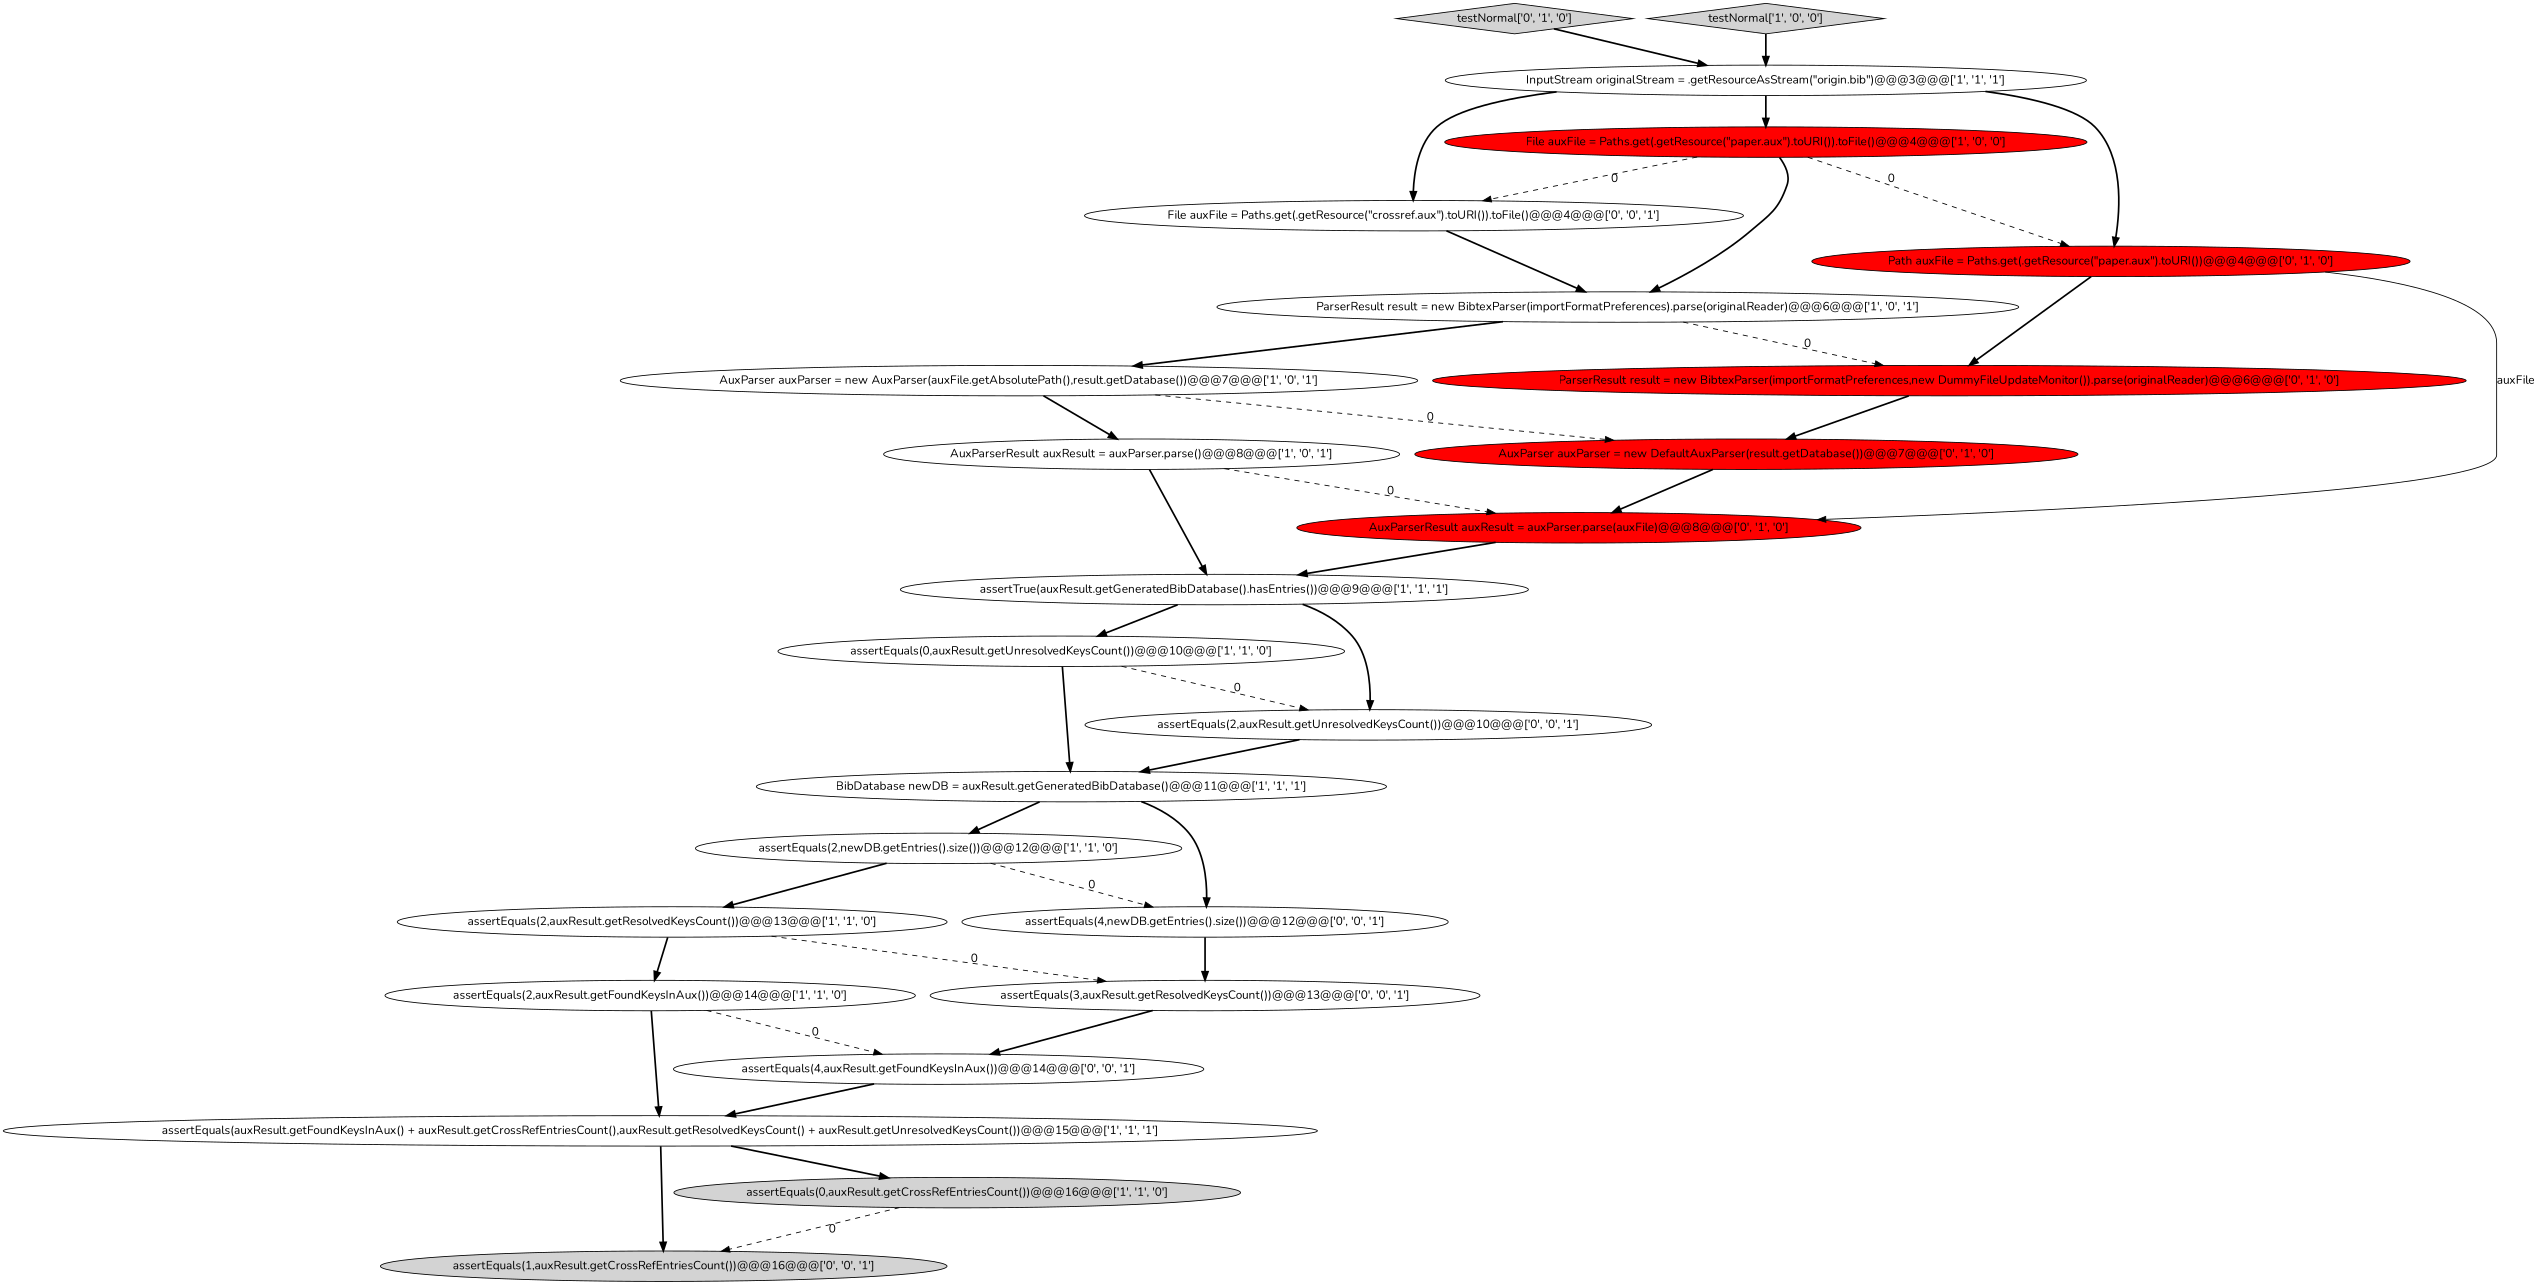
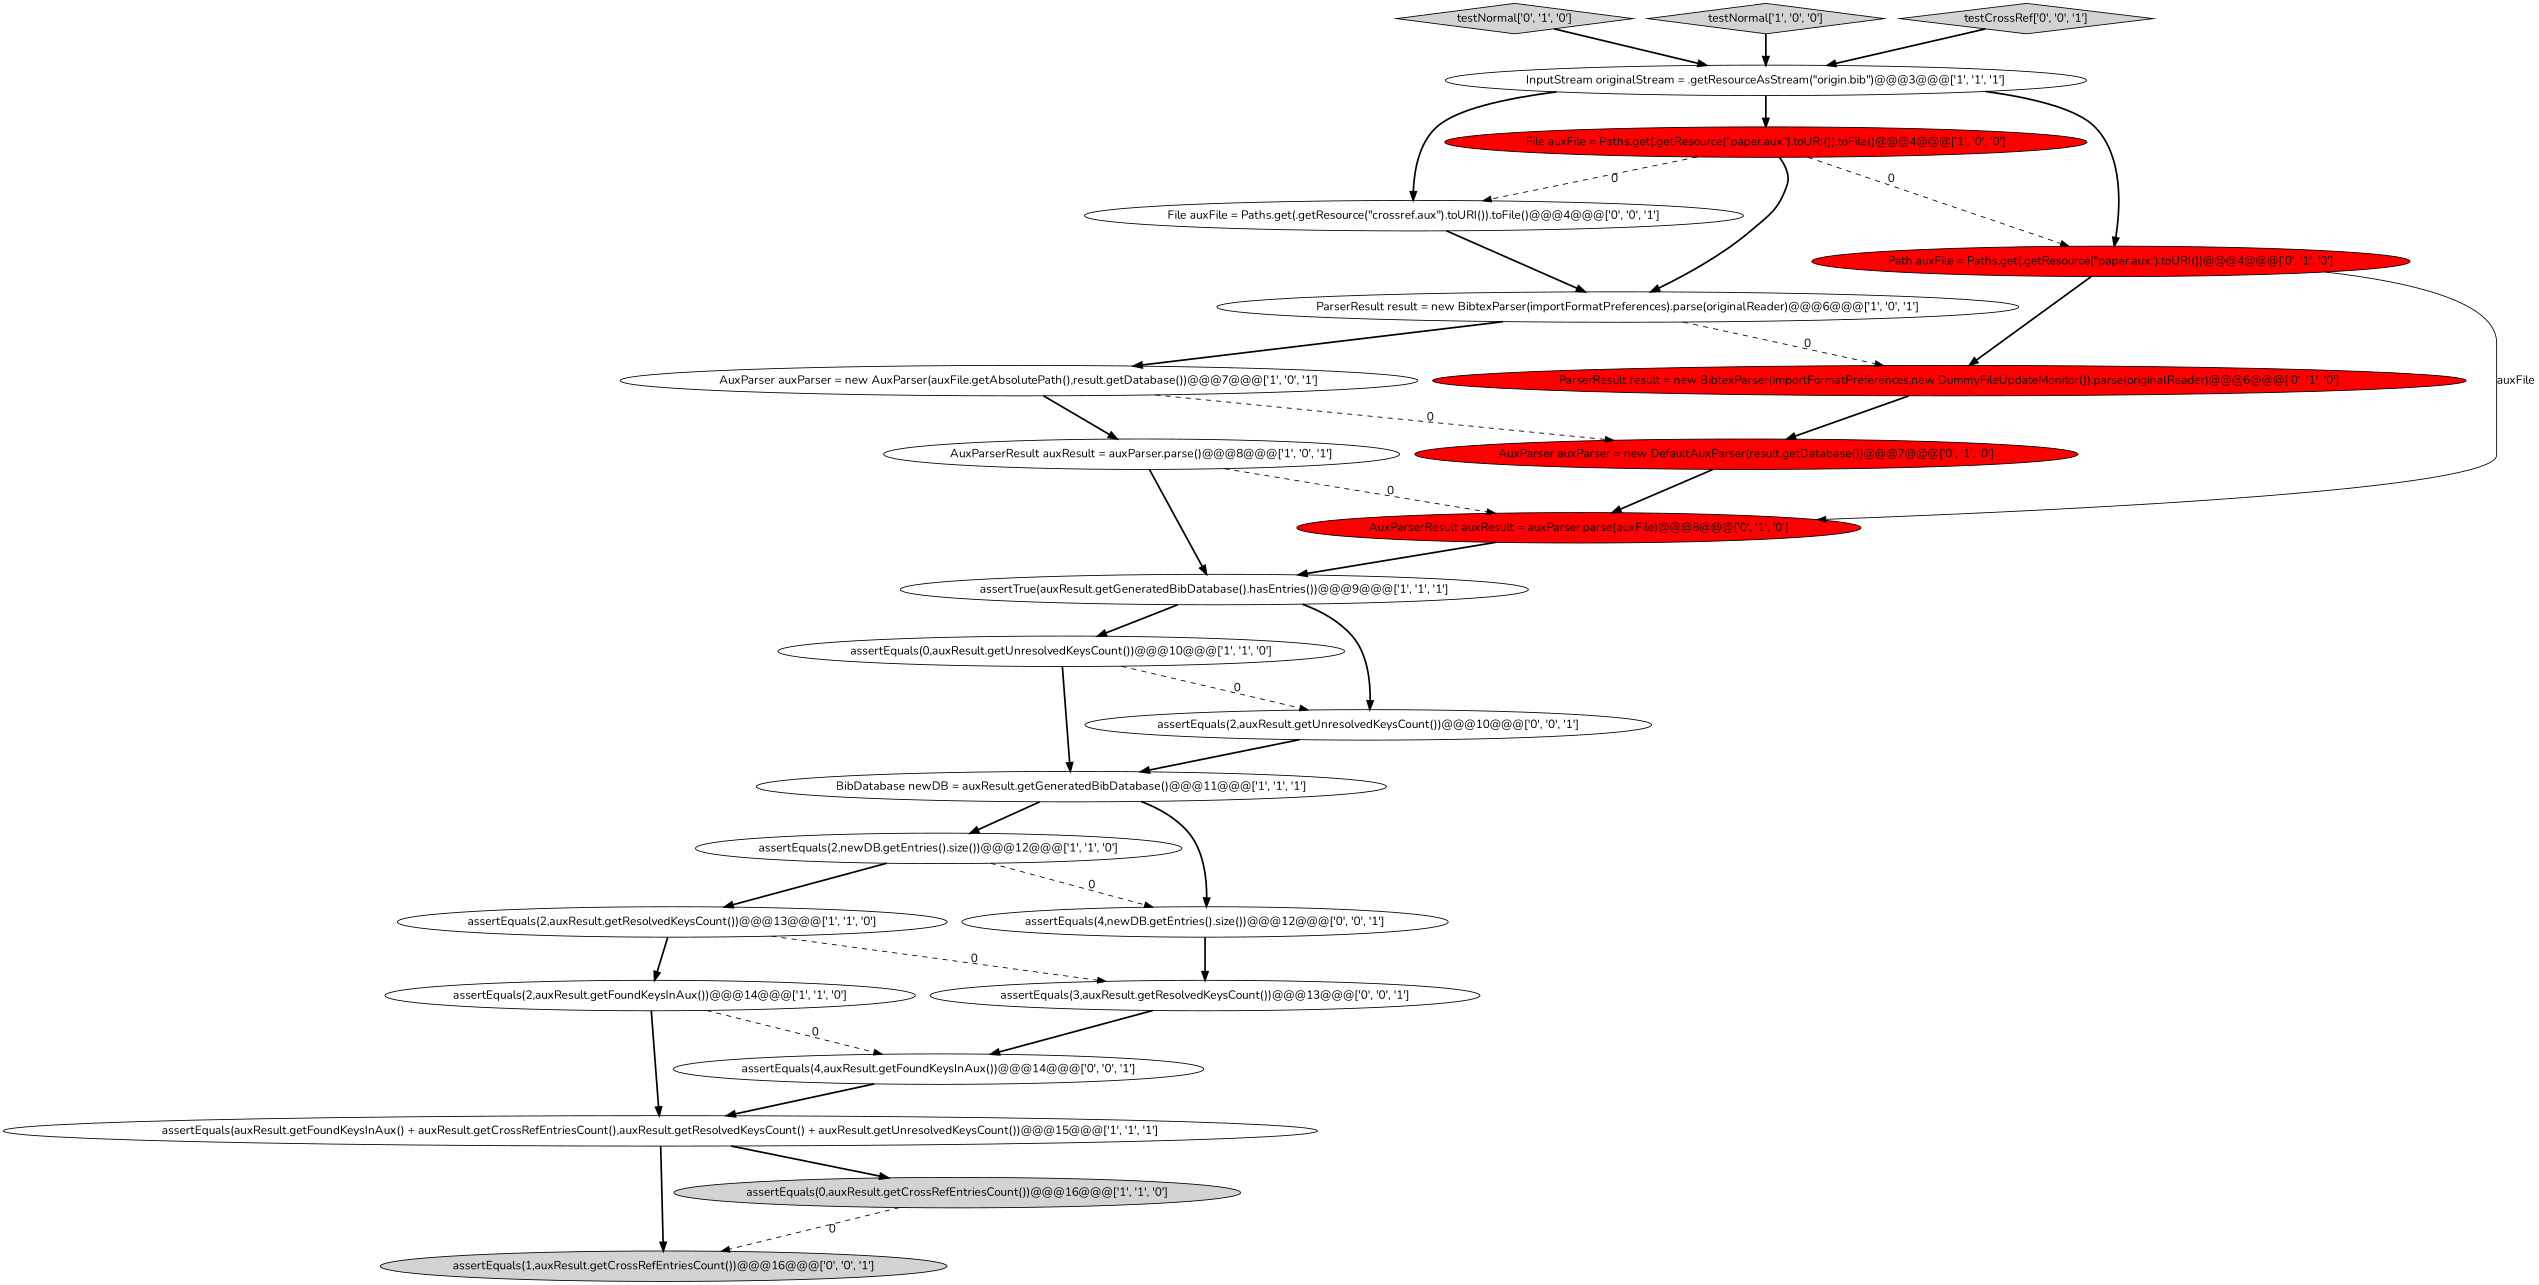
none -> (2026, 19)
